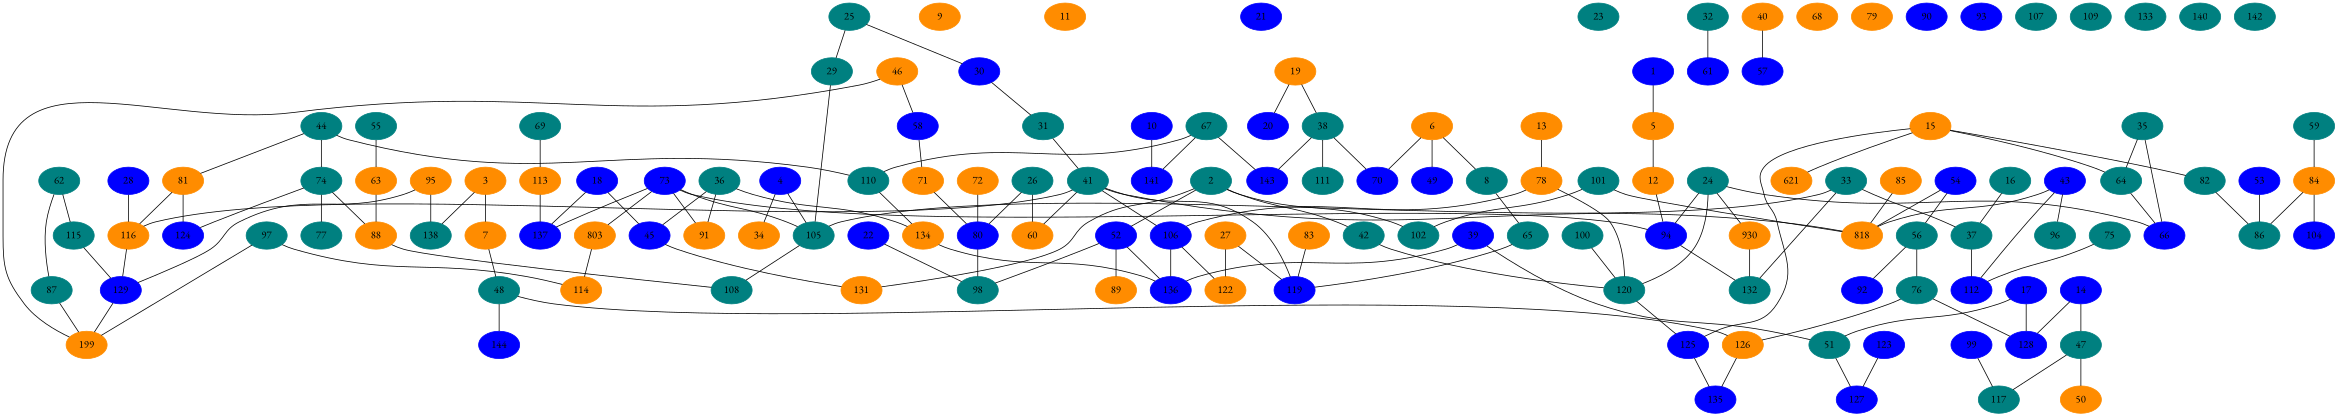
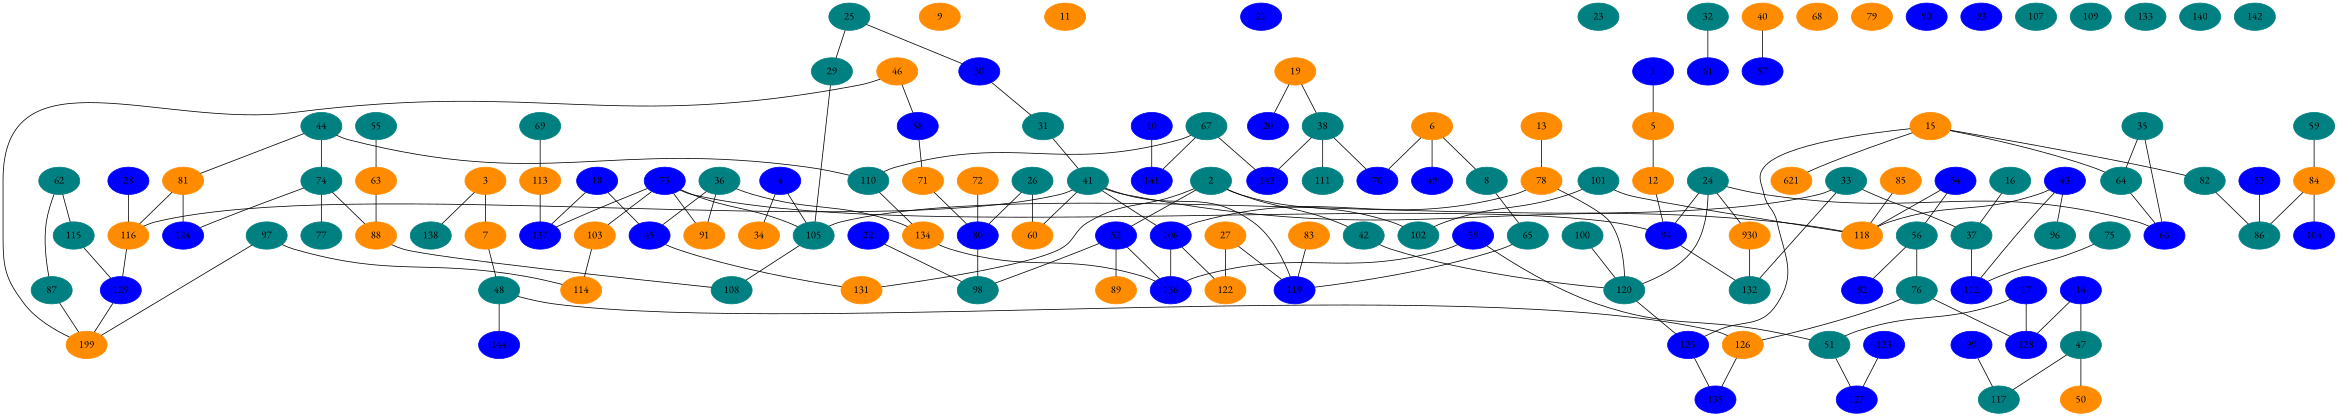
(431, 181) -> none
(595, 236) -> (595, 236)
(1862, 236) -> (1862, 236)
